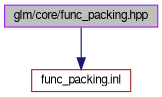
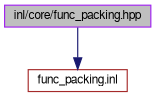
(81, 16) -> (78, 16)
